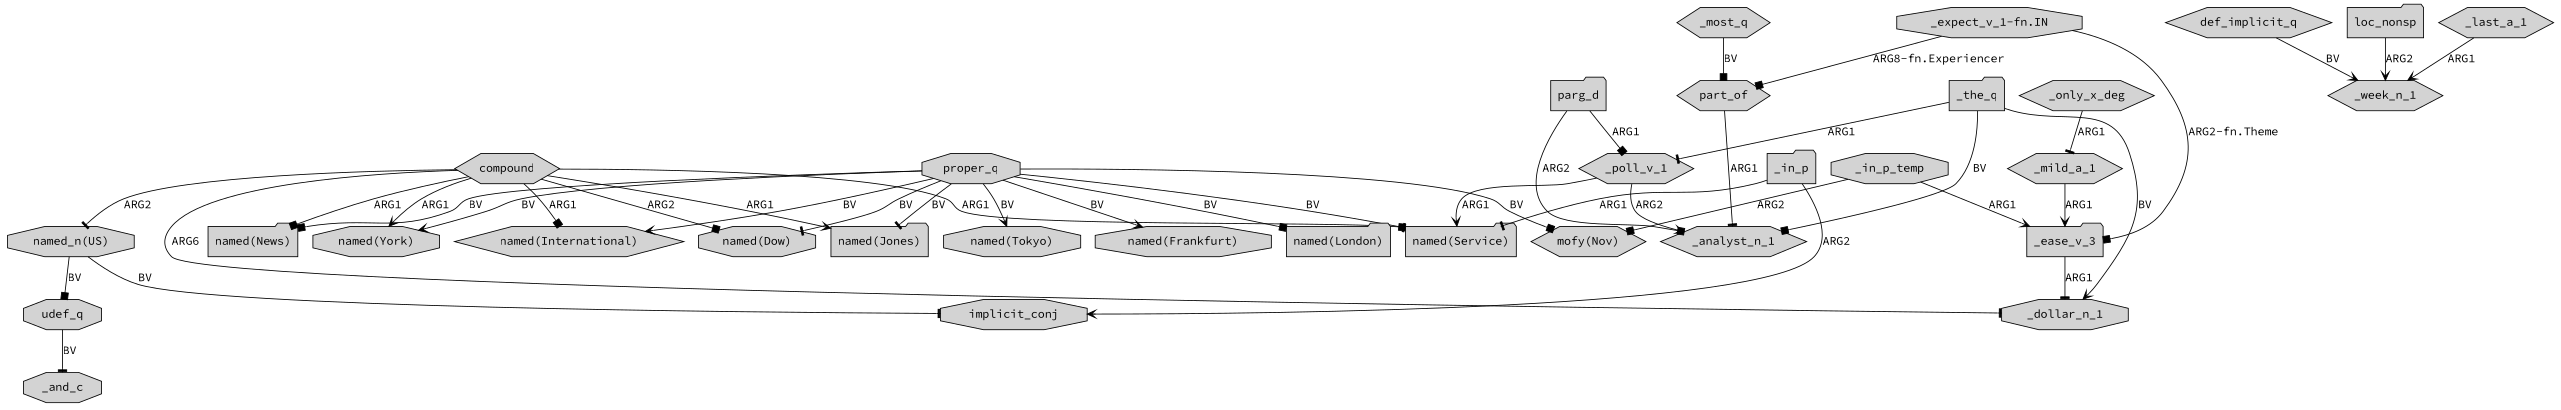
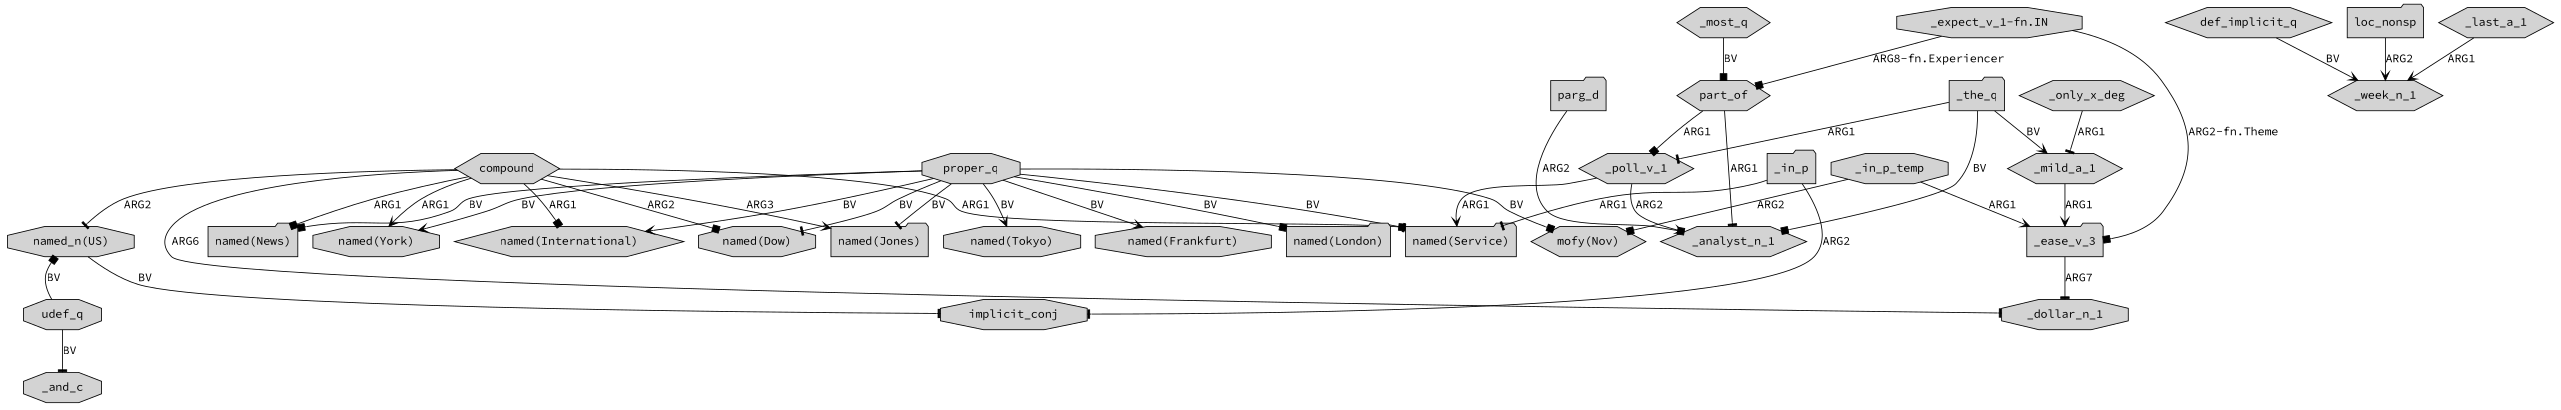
(1604, 129) -> (1680, 129)
(2131, 159) -> (2017, 129)
(760, 205) -> (760, 205)
(67, 274) -> (45, 282)
(2079, 278) -> (2079, 278)
(1556, 302) -> (1556, 302)
